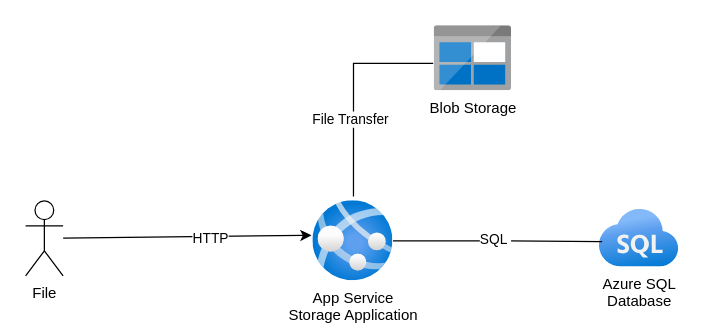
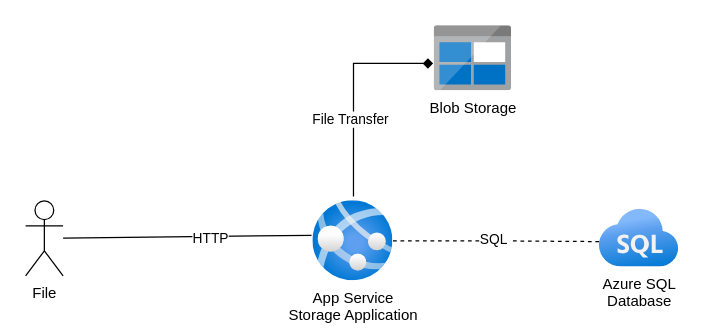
(427, 63) -> (423, 63)
(302, 235) -> (305, 235)
(555, 241) -> (555, 241)
